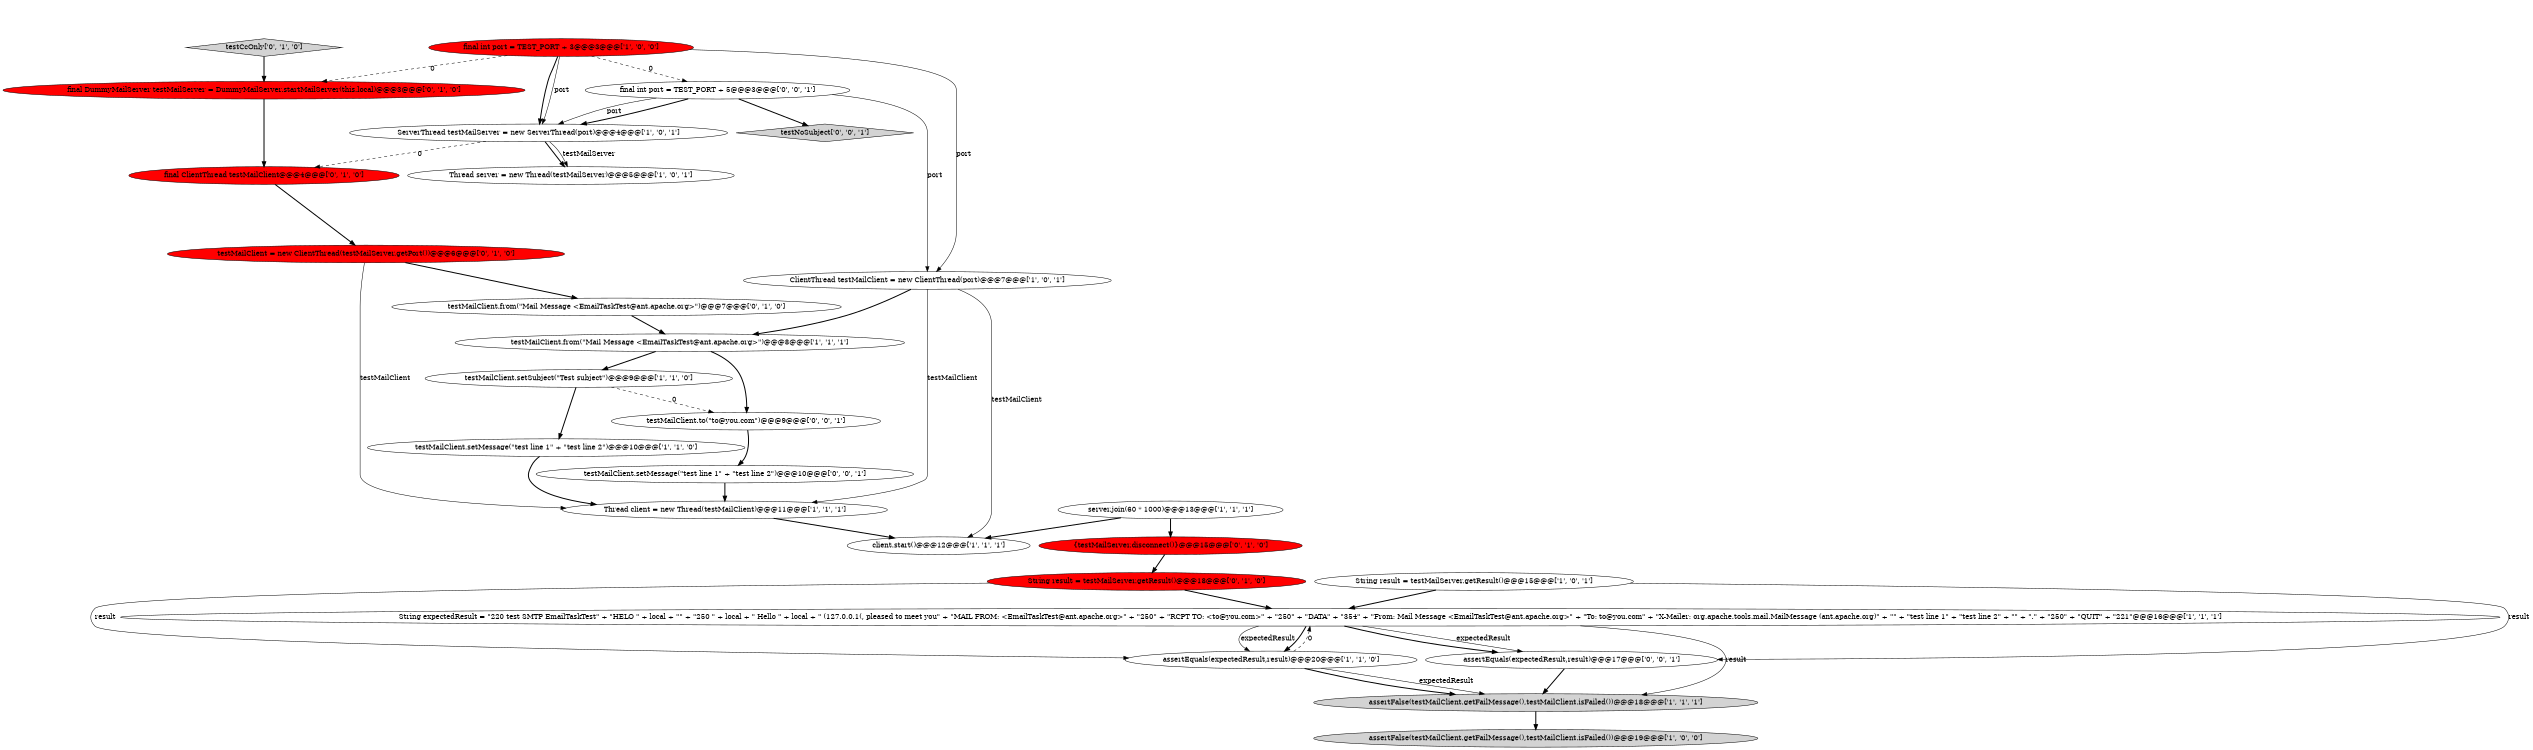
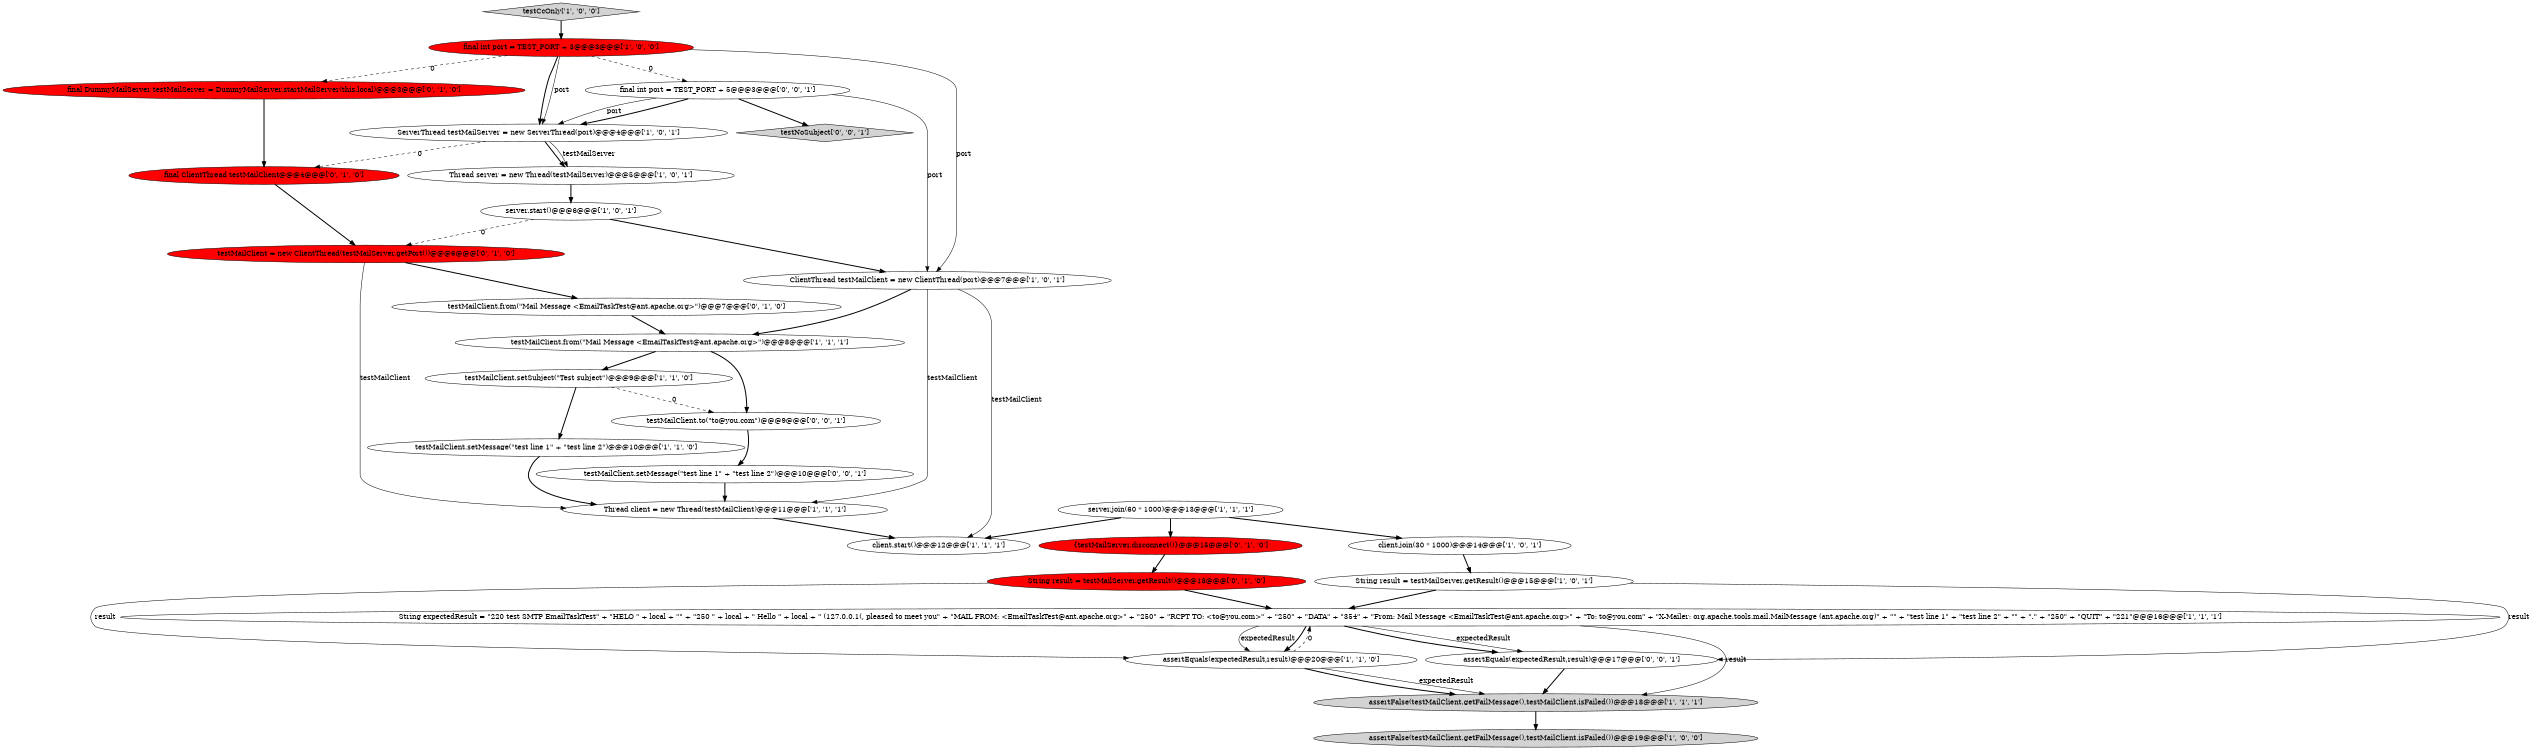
none -> (561, 12)
(264, 48) -> none
none -> (571, 211)
none -> (1460, 546)
